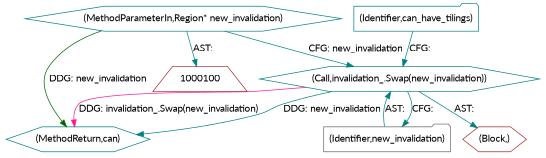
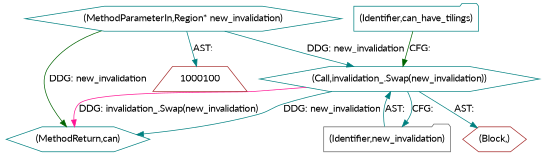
(409, 46) -> (409, 46)
(356, 49) -> (356, 49)
